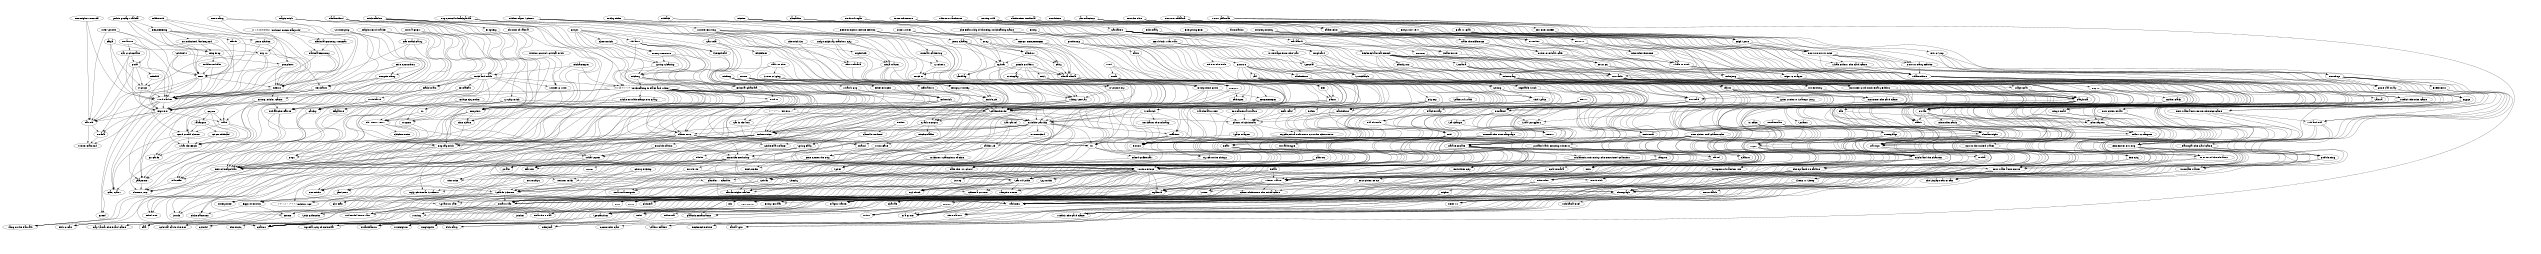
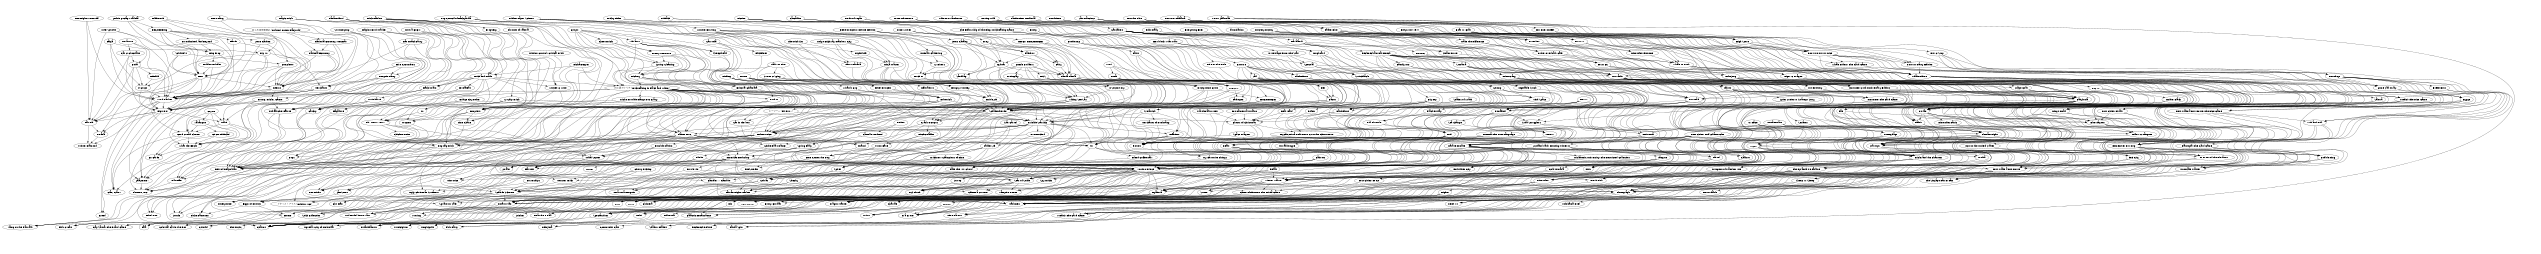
(1743, 93) -> (1591, 129)
